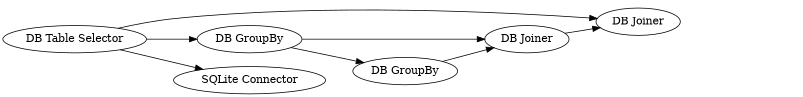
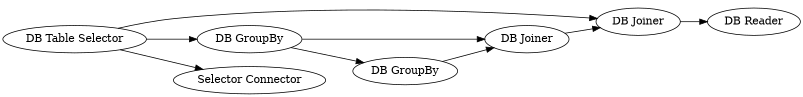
none -> (754, 22)
(250, 80) -> (250, 80)
